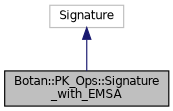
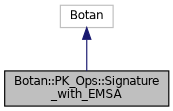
(87, 16) -> (87, 16)
